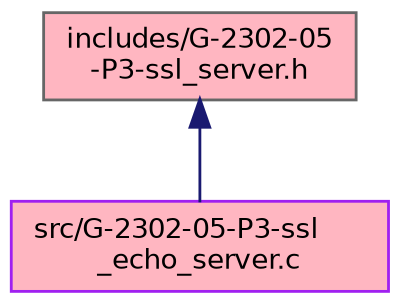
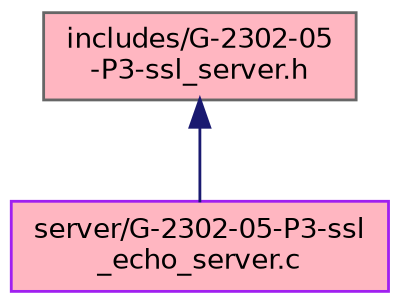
(200, 246) -> (200, 246)
